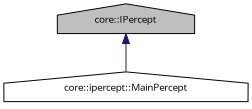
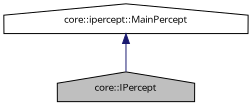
(126, 58) -> (126, 58)
